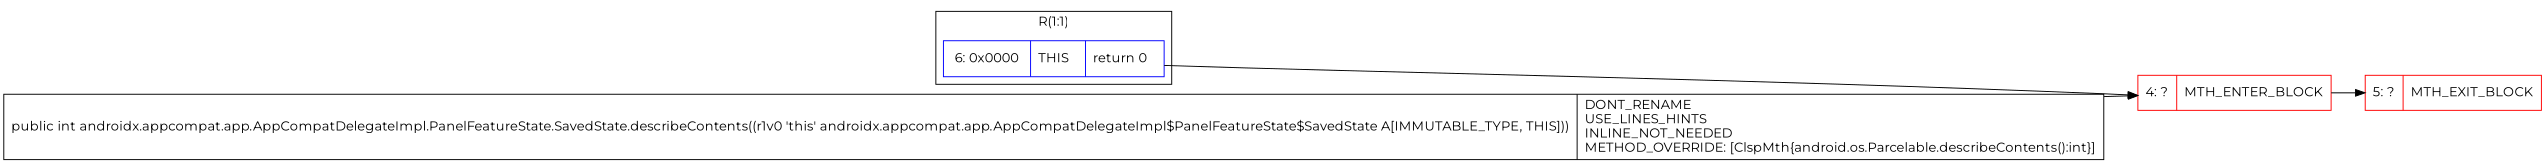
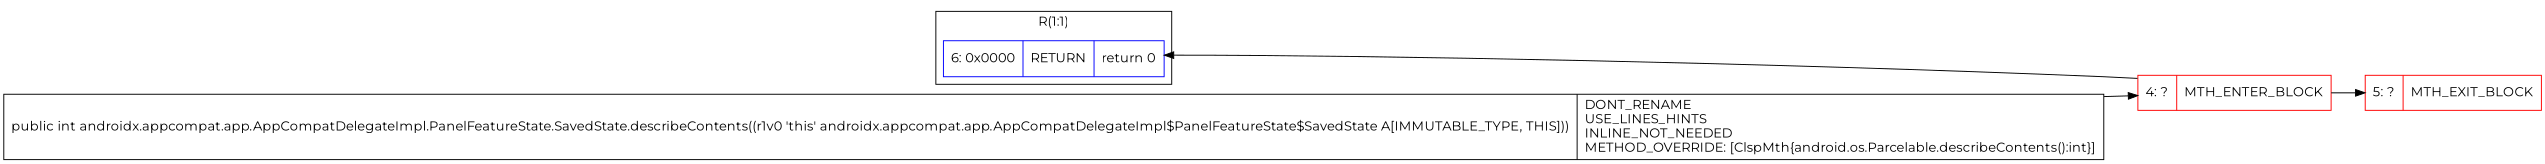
(1054, 58) -> (1059, 58)
(1646, 79) -> (1656, 62)
